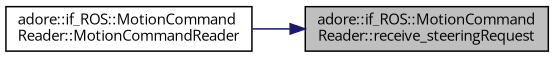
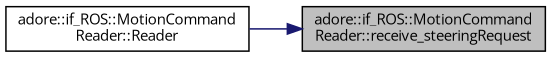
(129, 29) -> (127, 29)
